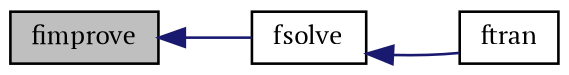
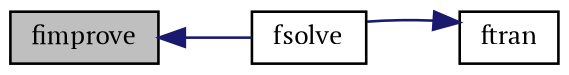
(427, 55) -> (400, 20)
